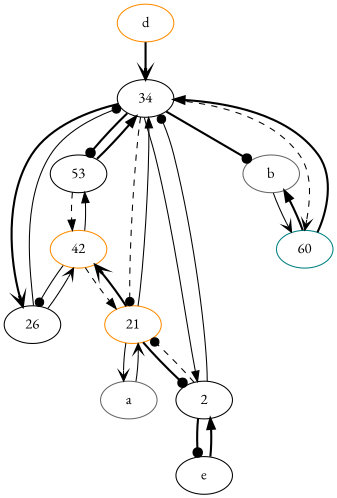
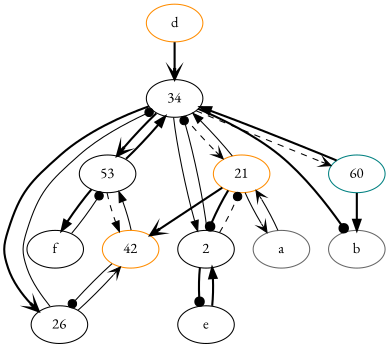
(110, 131) -> (140, 130)
(132, 207) -> (199, 134)
(279, 208) -> none
none -> (55, 249)
(97, 285) -> none
